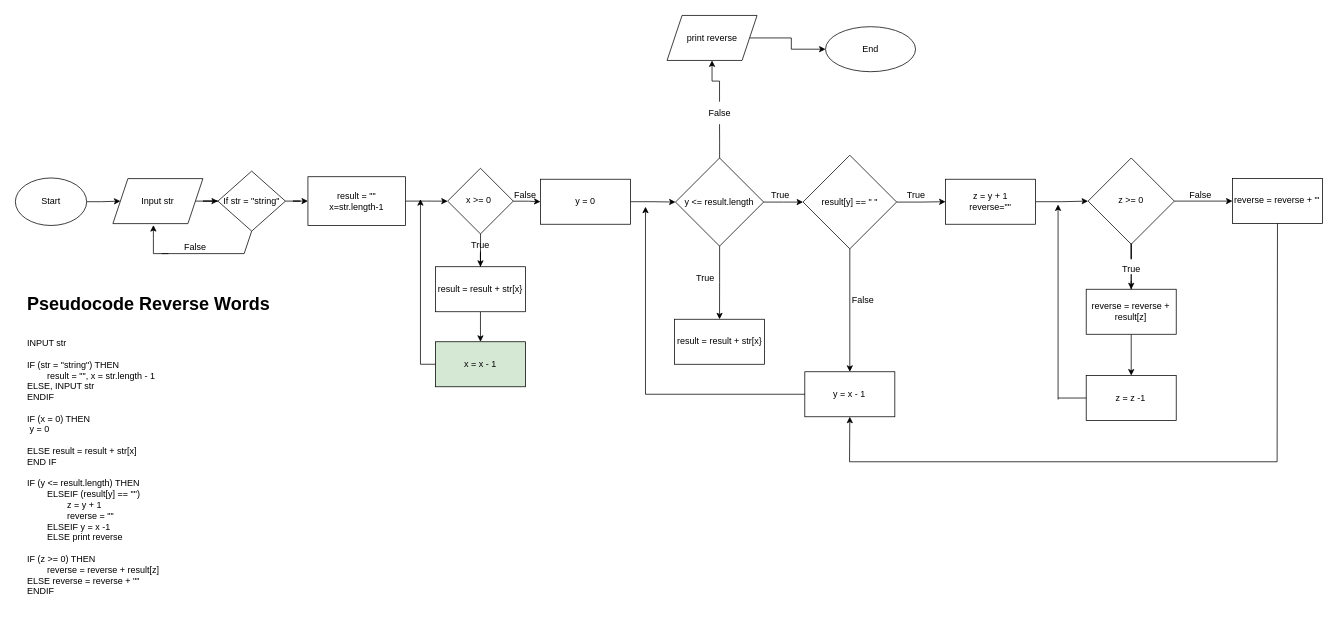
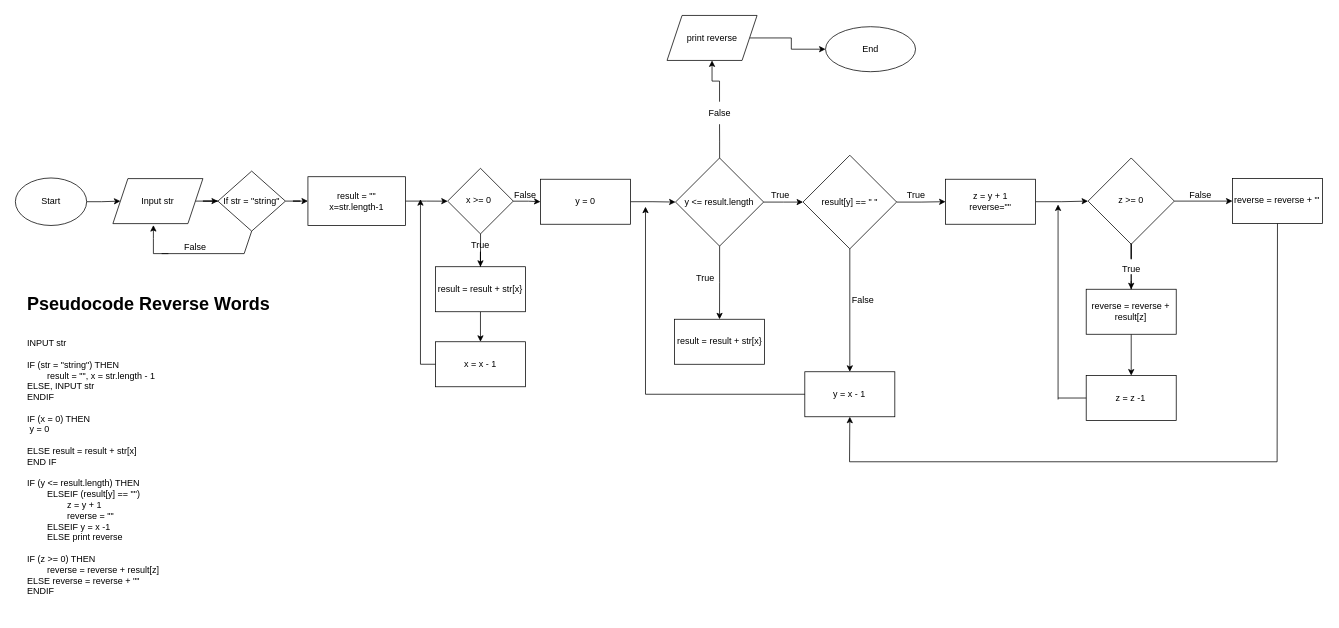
(480, 364) -> (480, 364)
